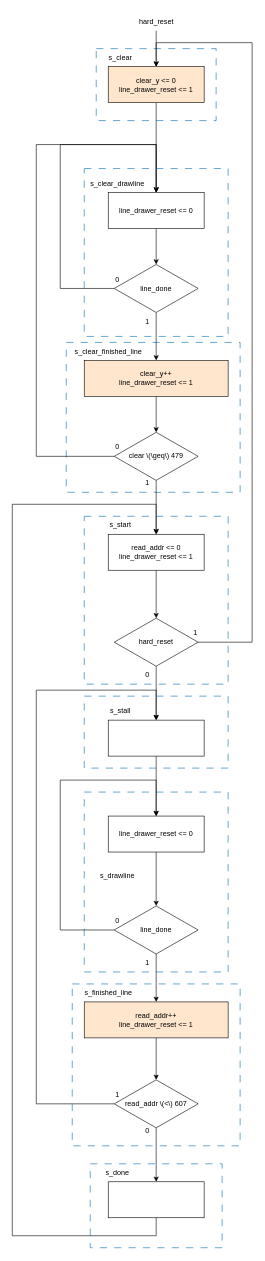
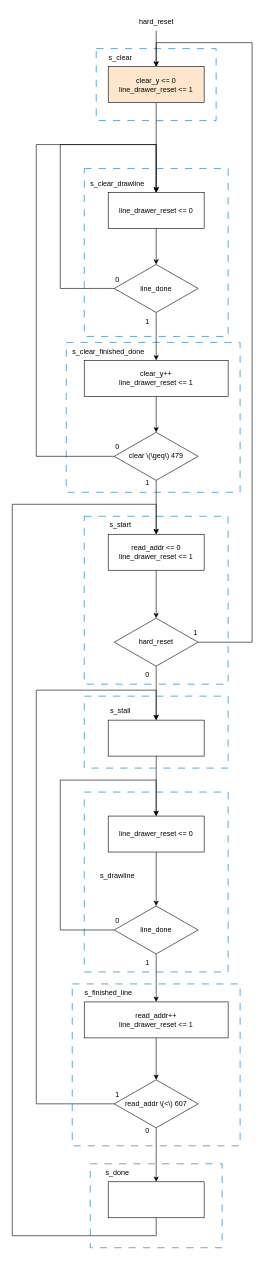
(109, 351) -> (109, 351)
(156, 378) -> (156, 378)
(156, 1020) -> (156, 1020)
